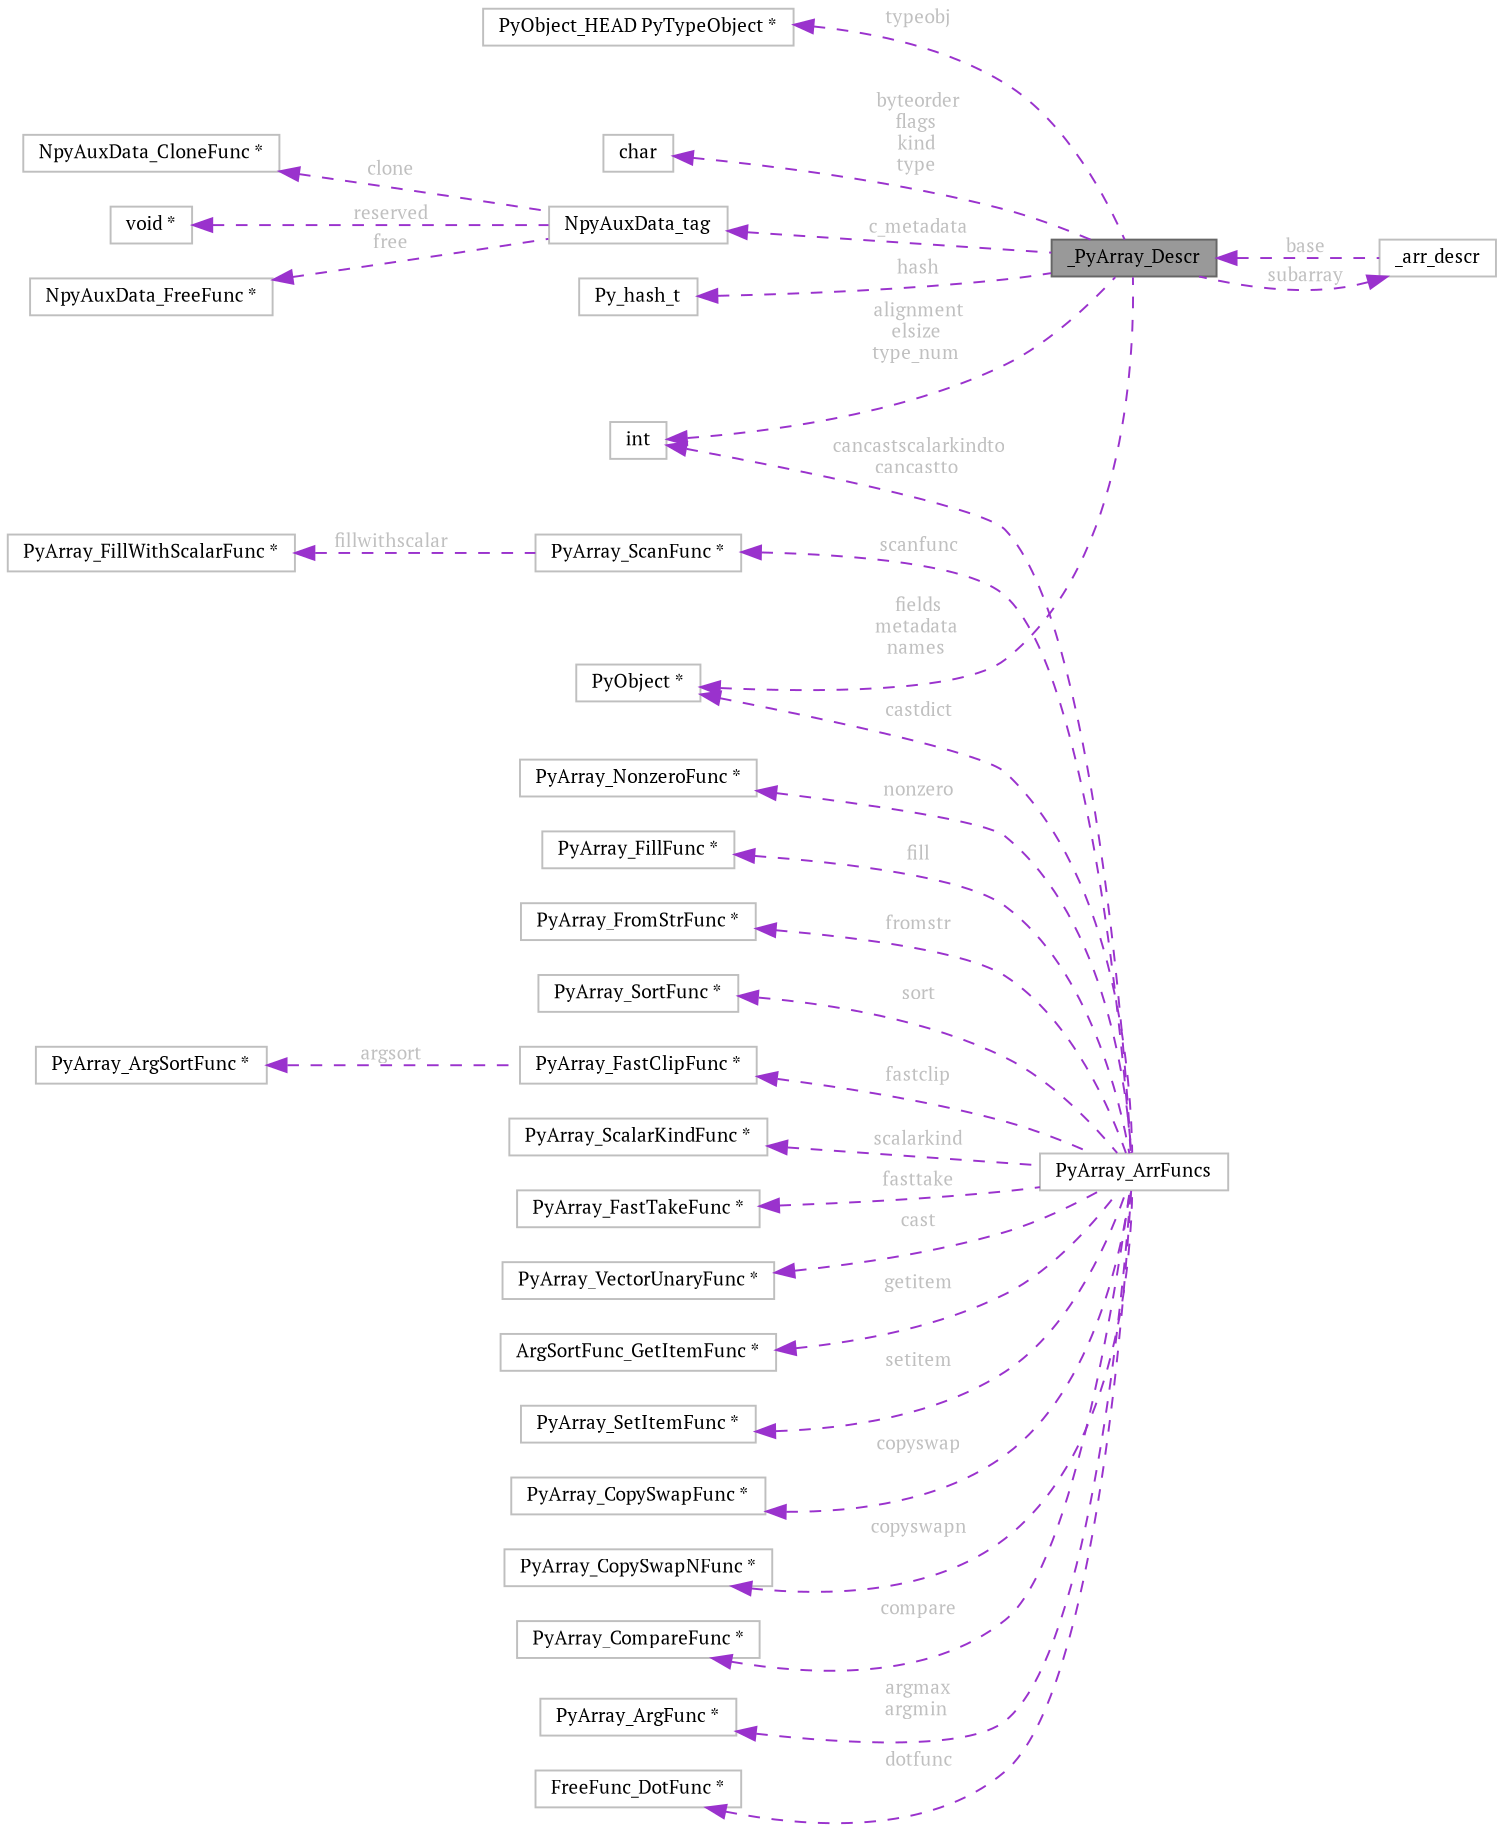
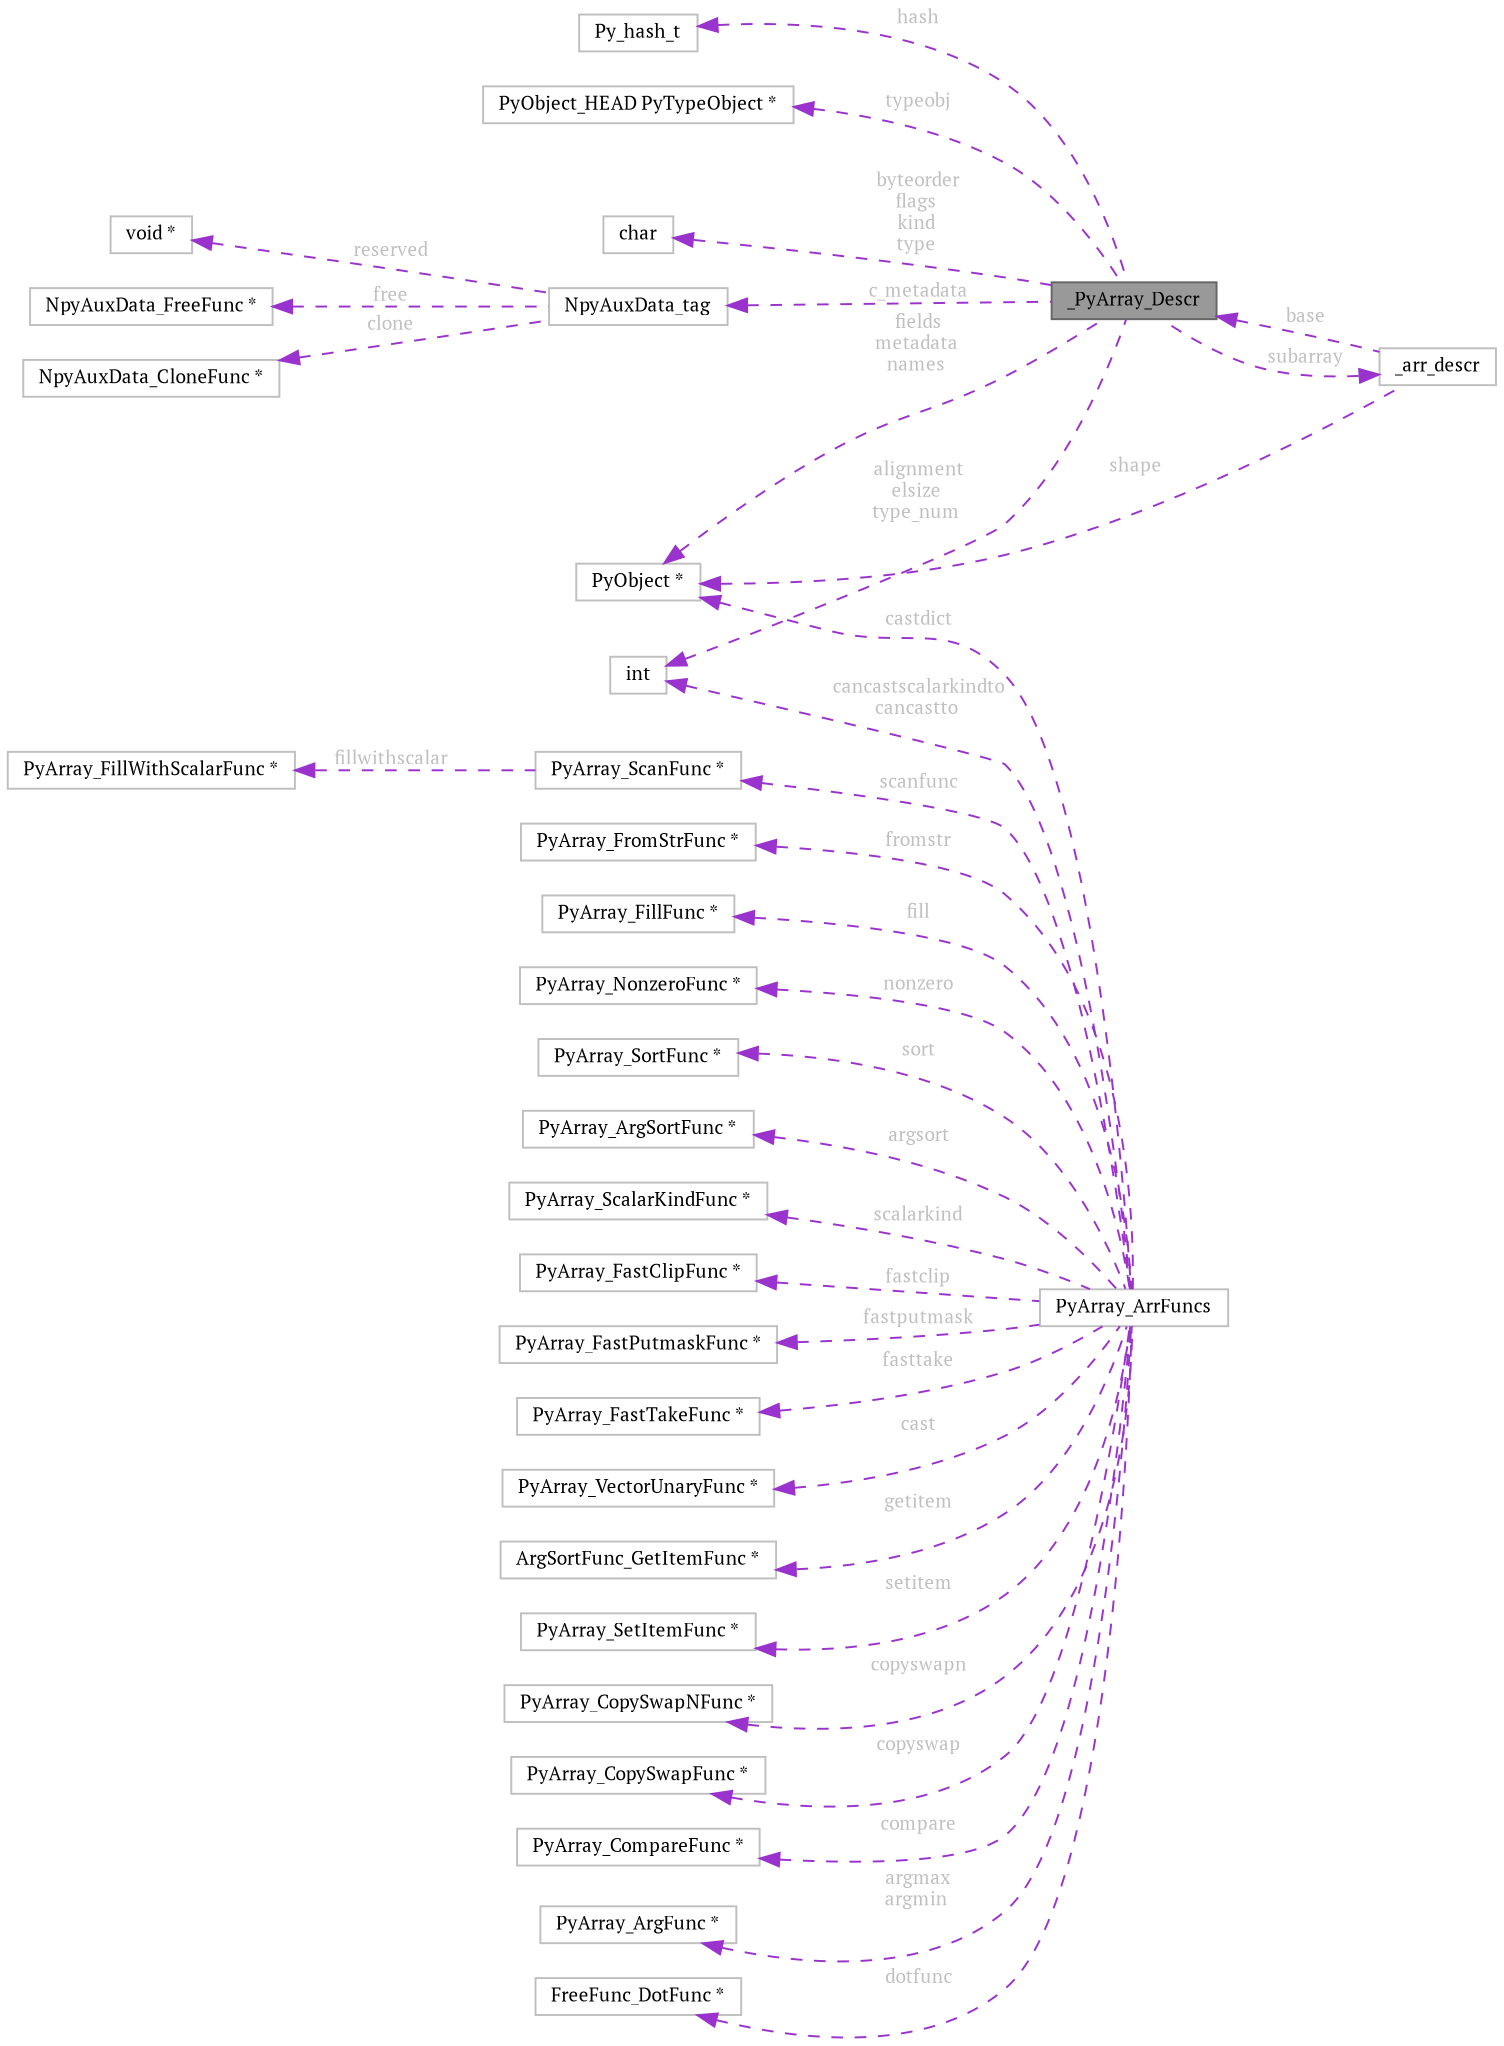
none -> (1076, 534)
(404, 1065) -> (961, 1179)
none -> (638, 1345)
